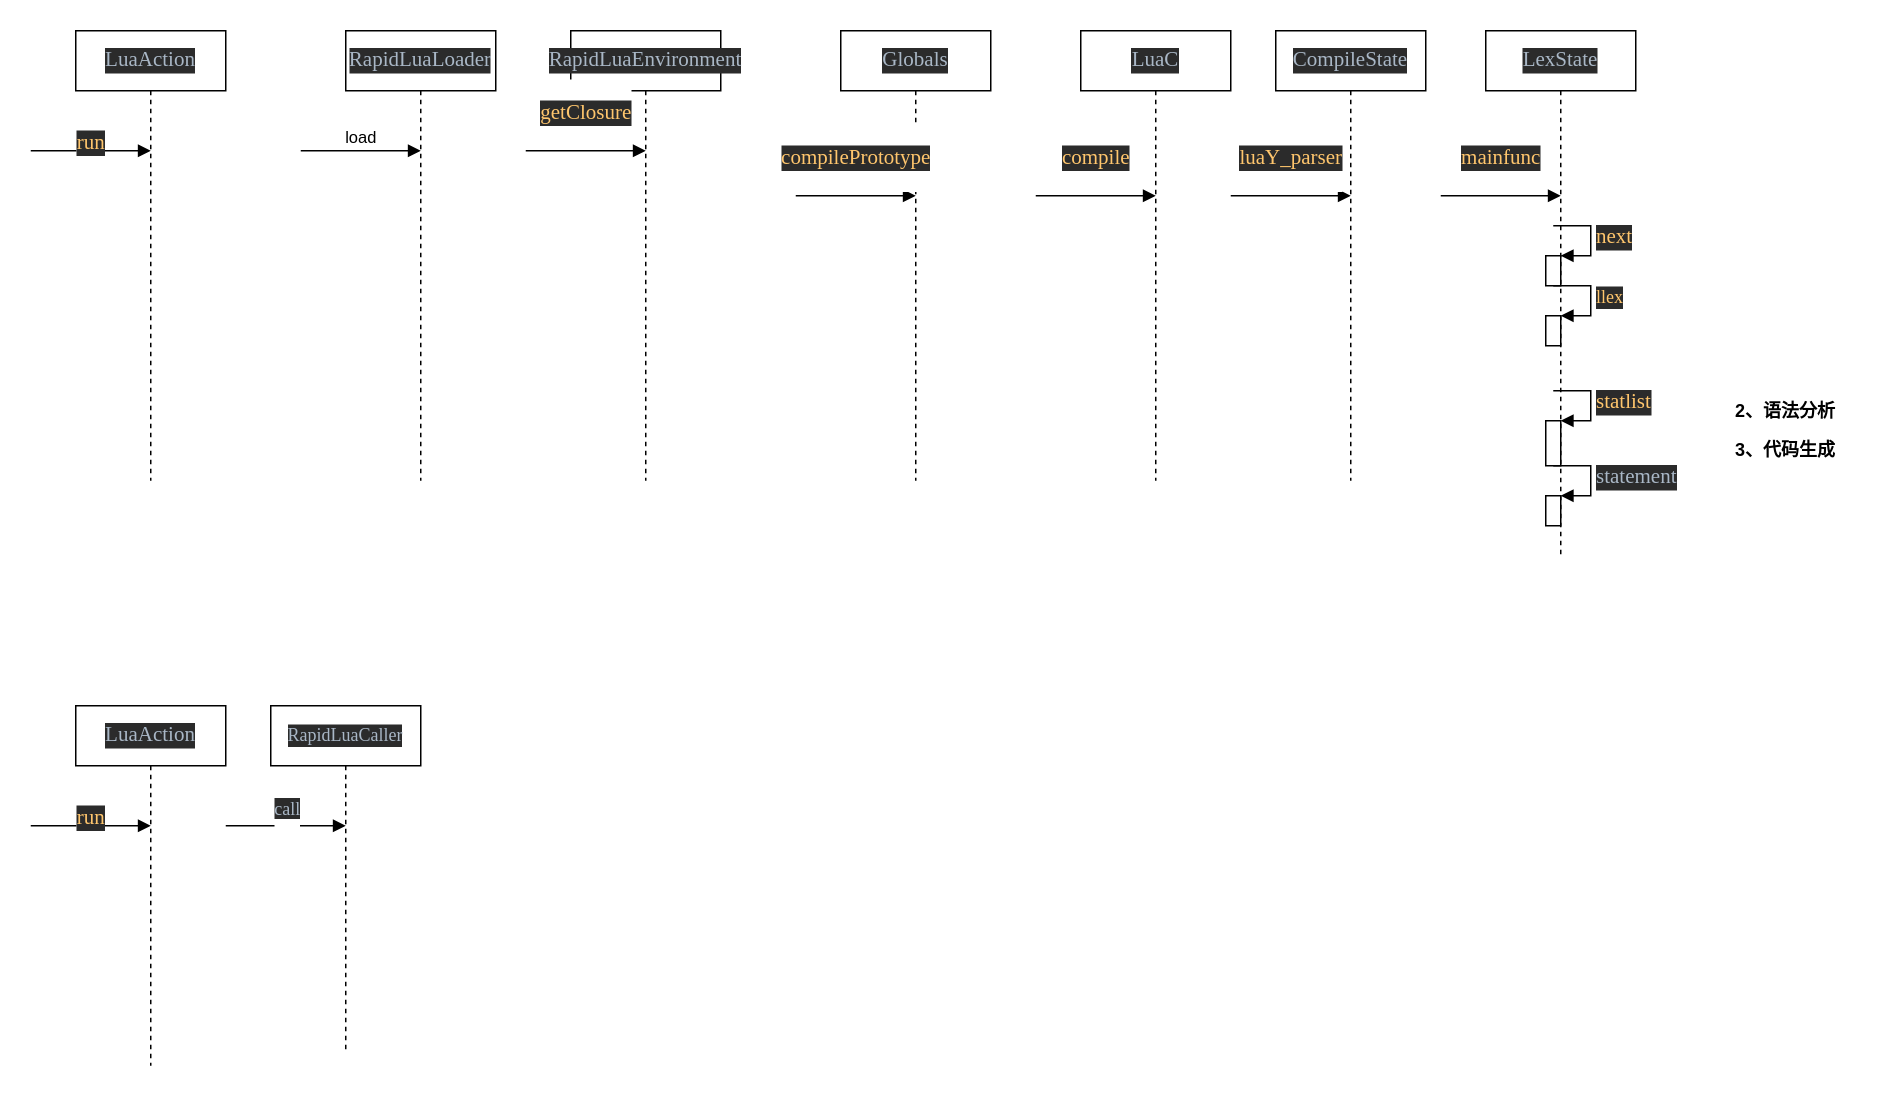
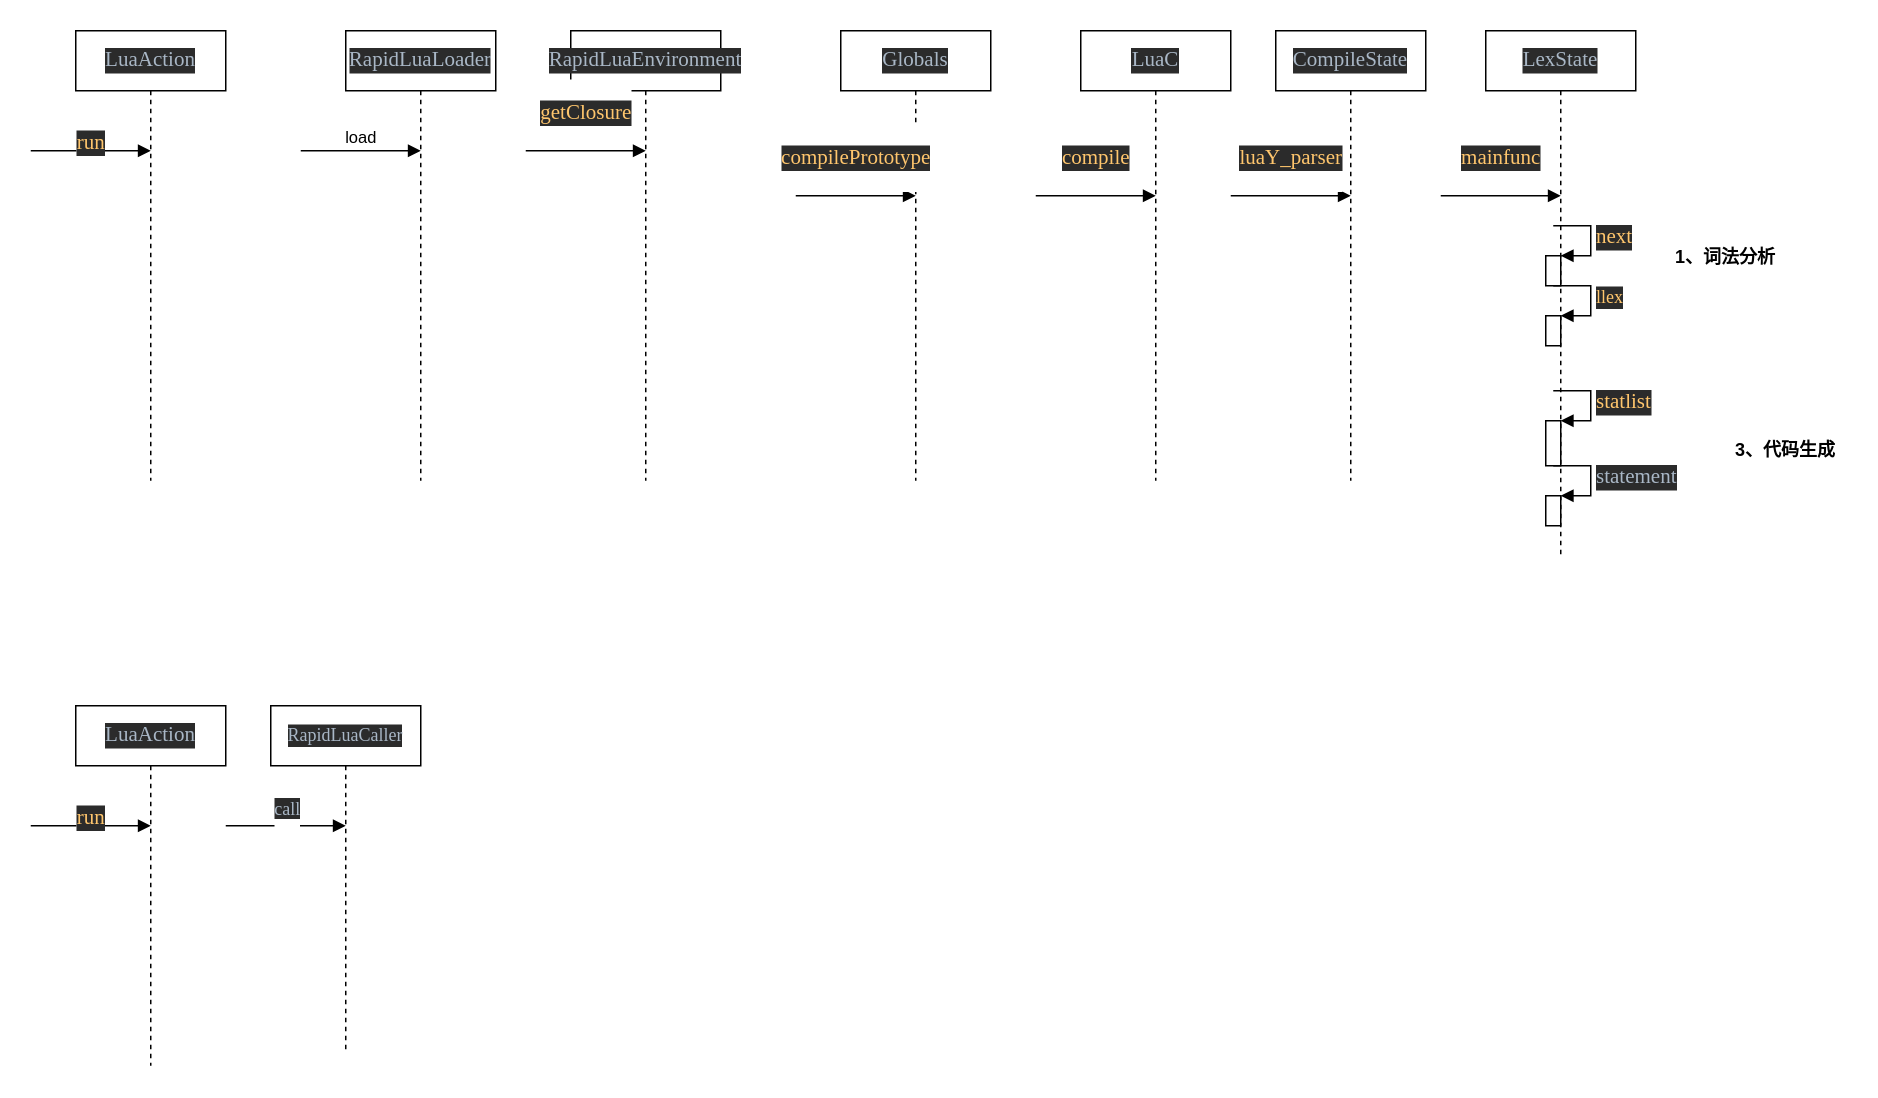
none -> (1726, 256)
(1786, 410) -> none
